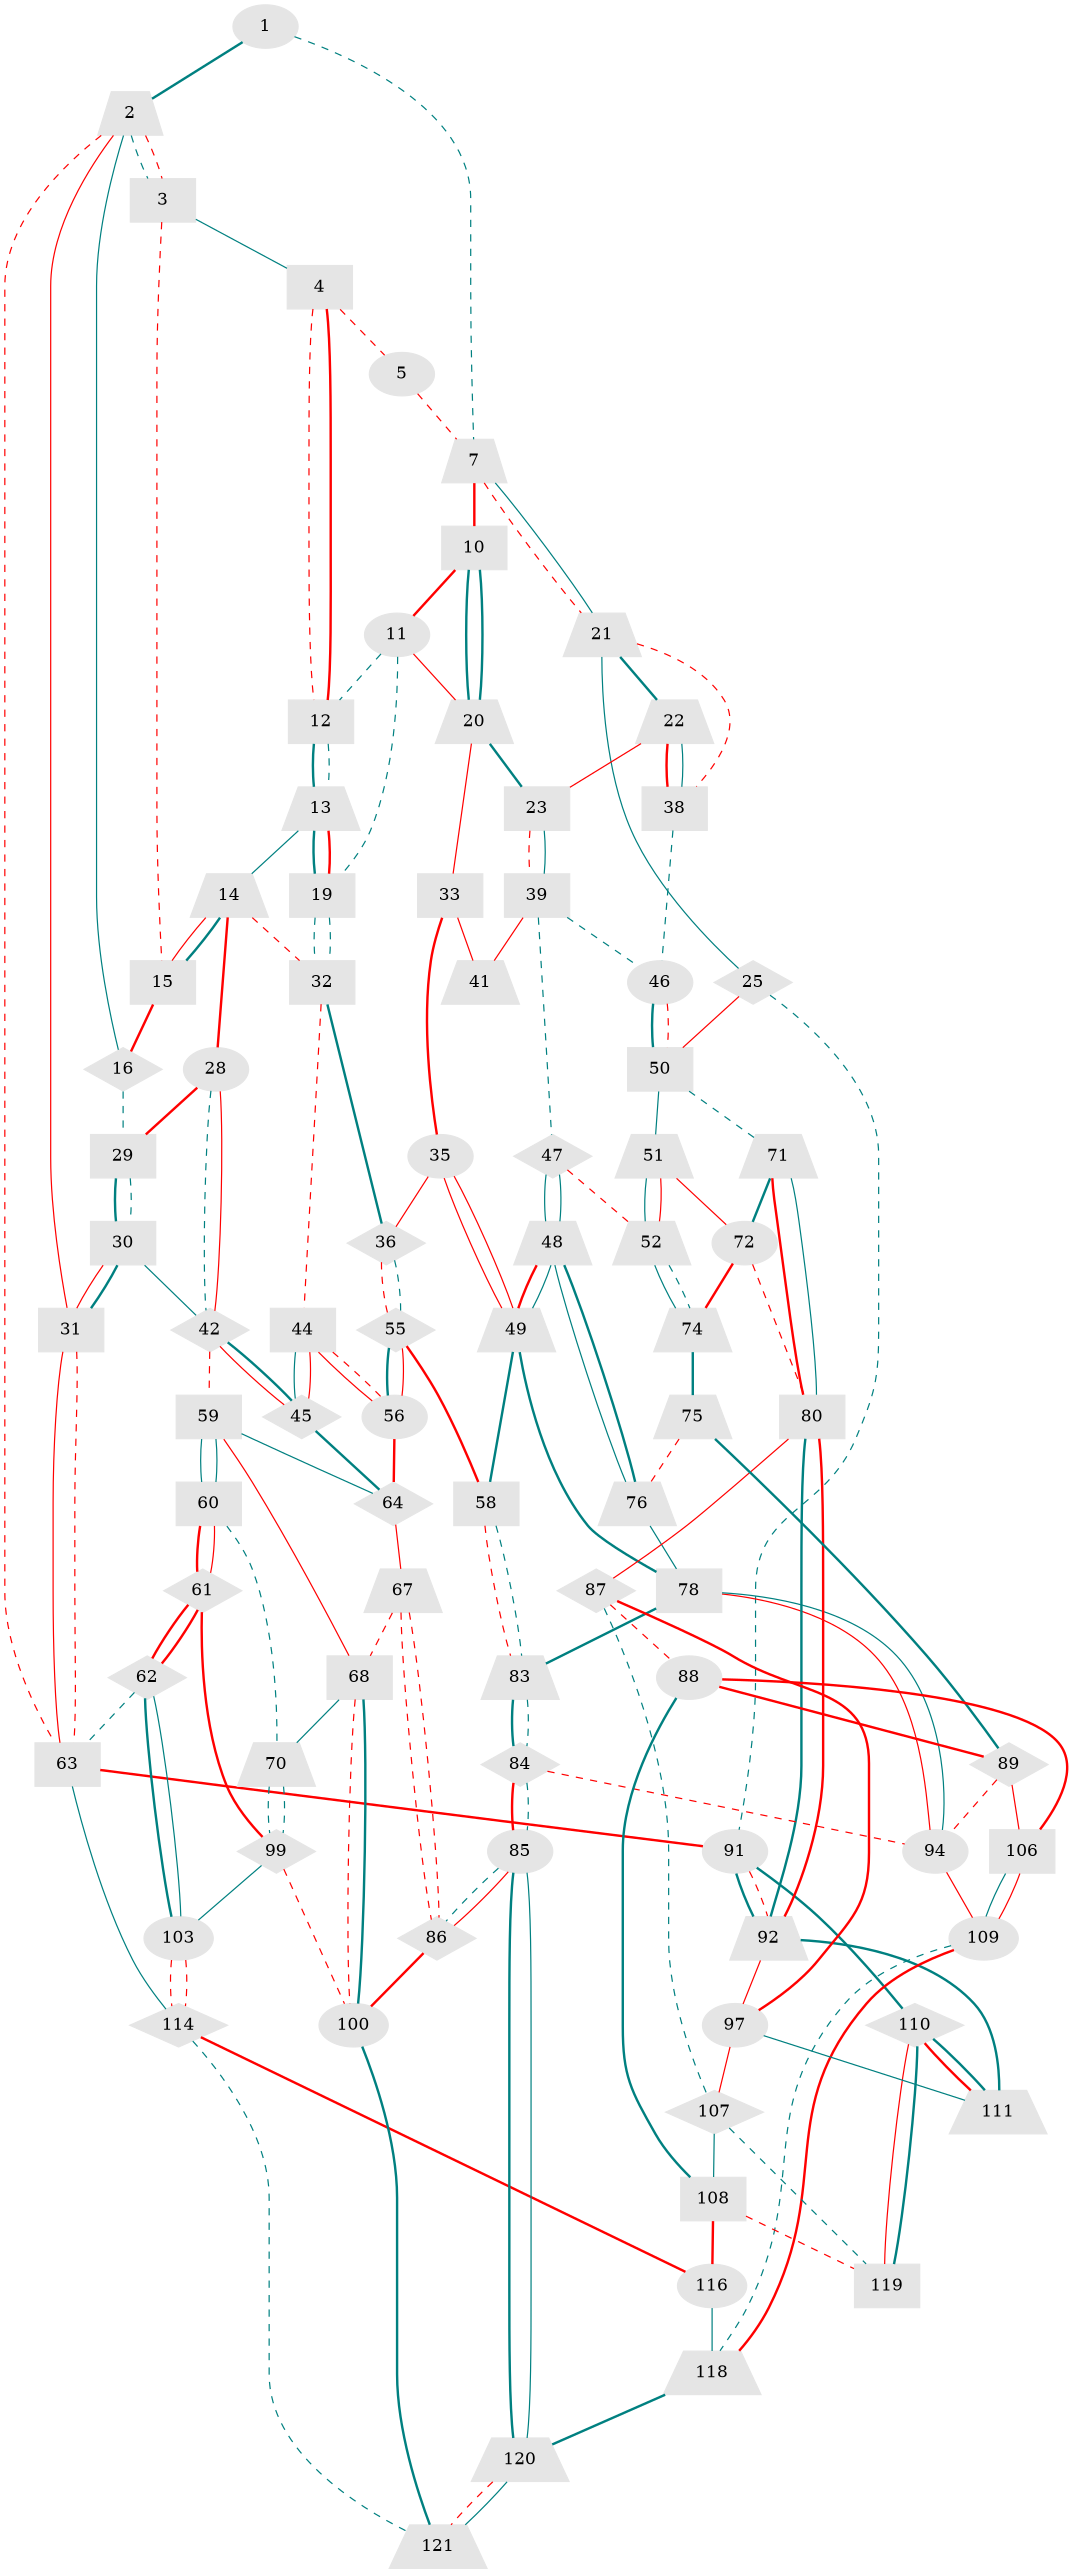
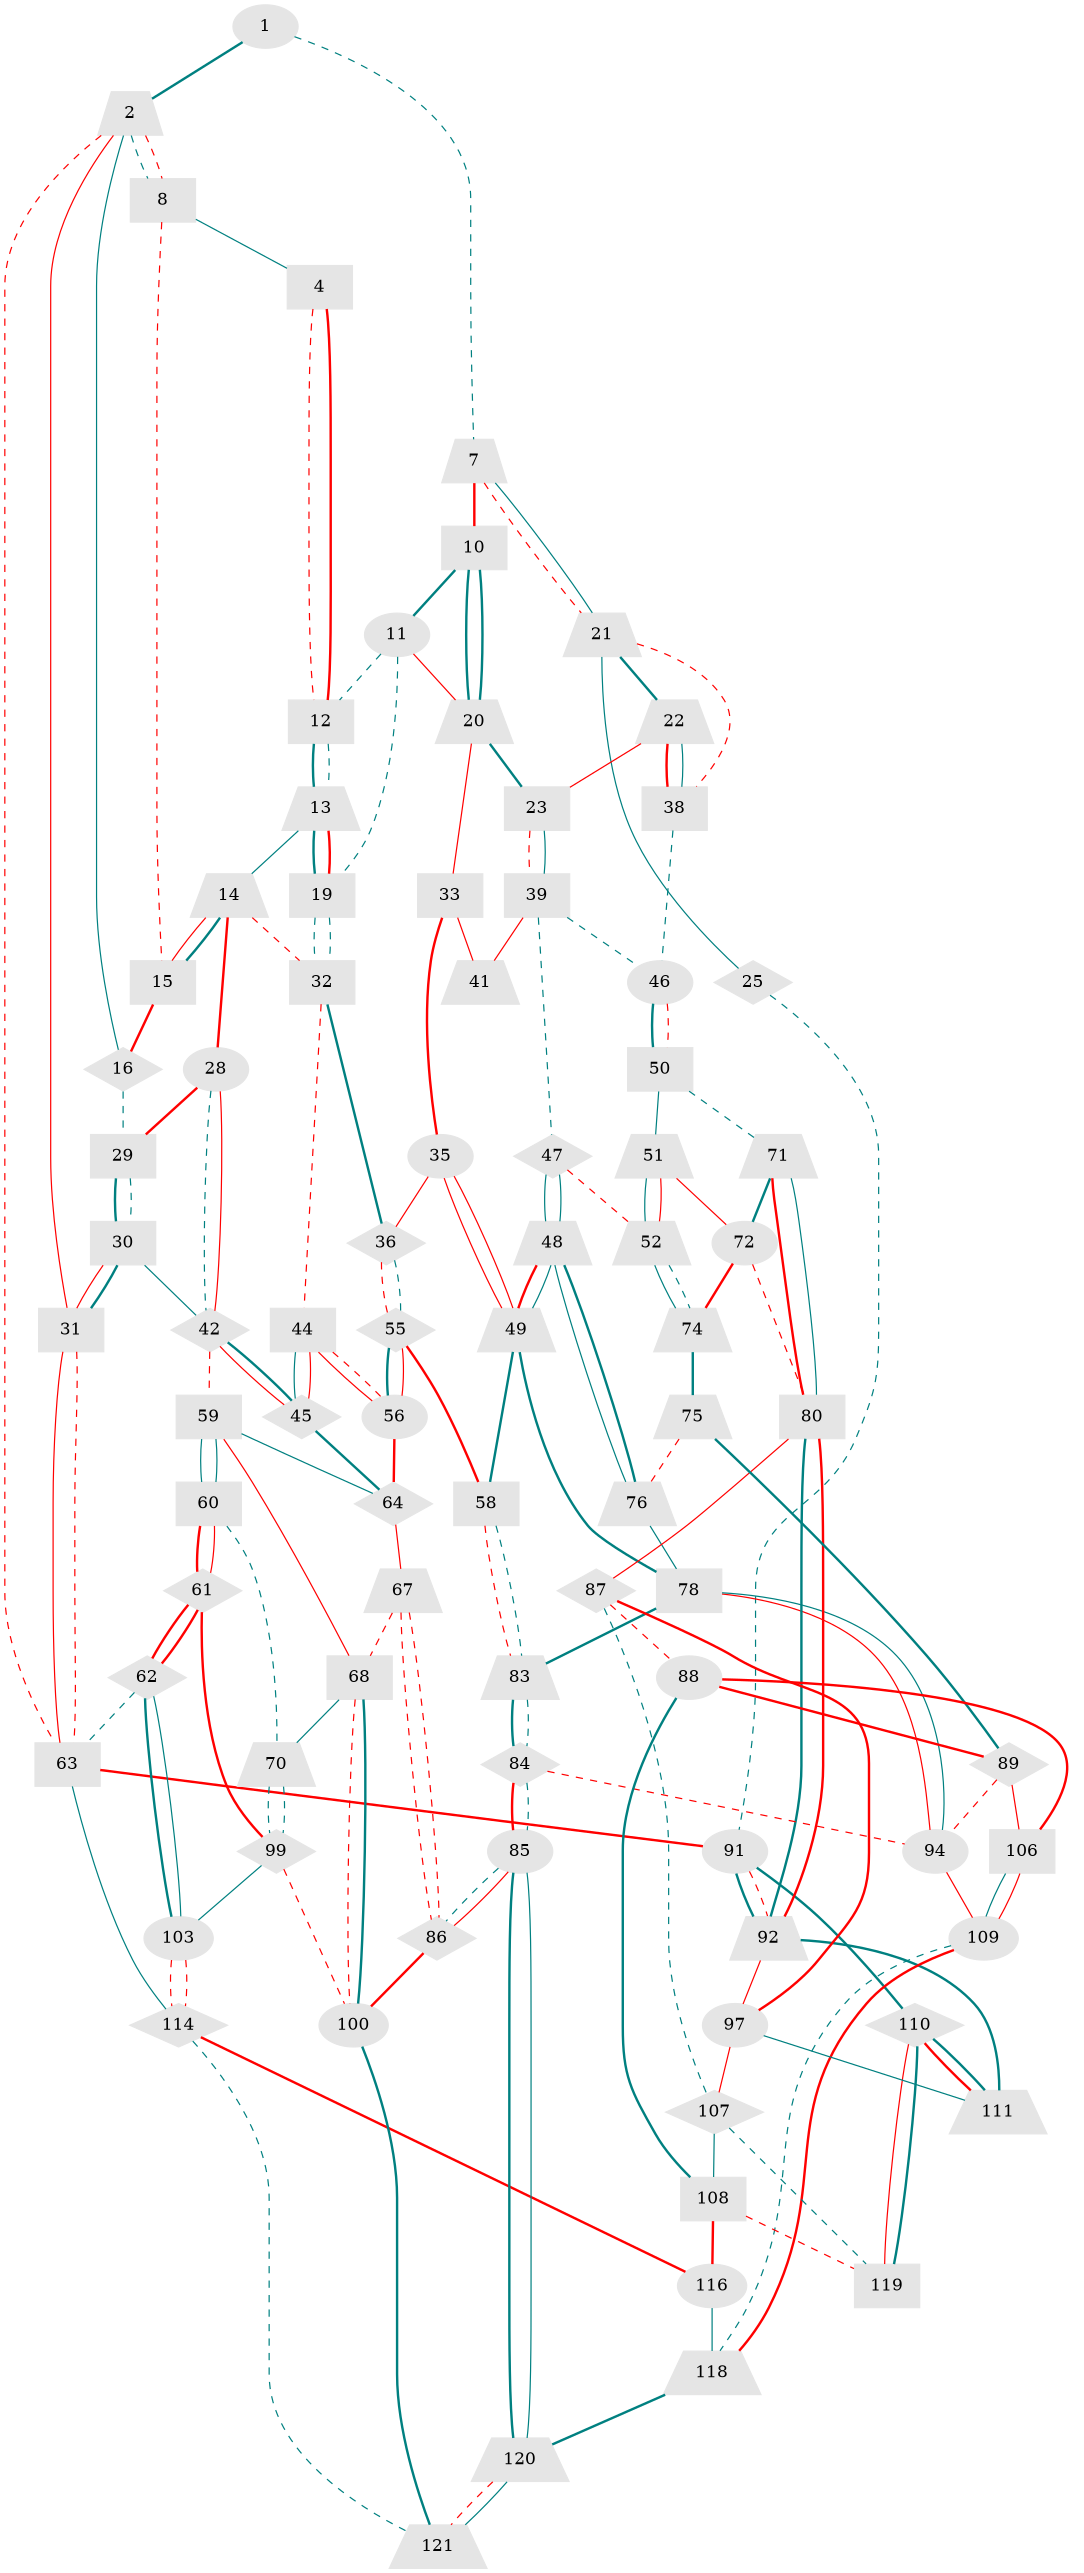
(163, 200) -> (163, 200)
(402, 374) -> none
(434, 593) -> (434, 593)
(711, 1022) -> none
